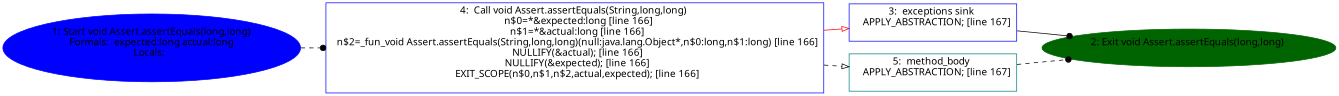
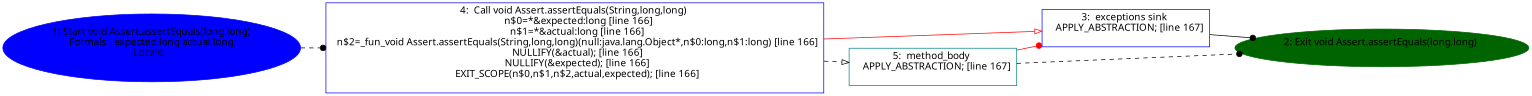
none -> (1026, 48)
